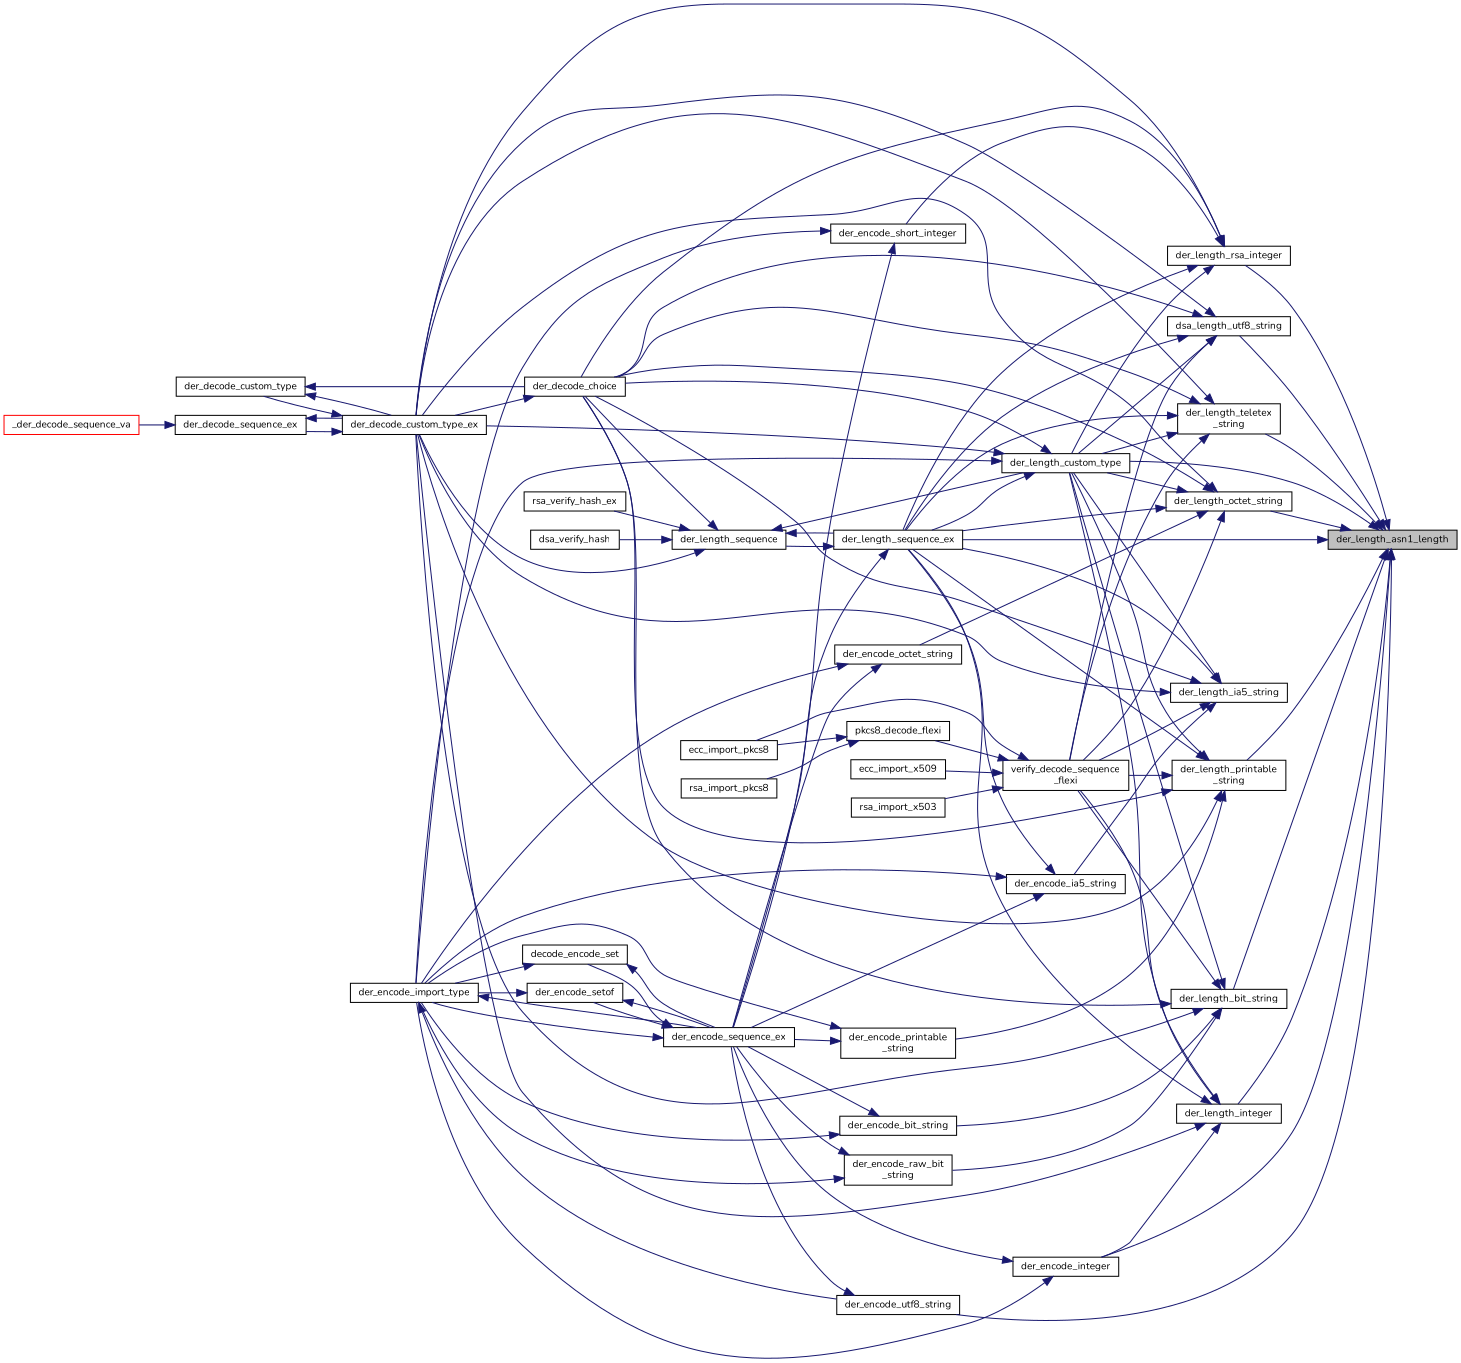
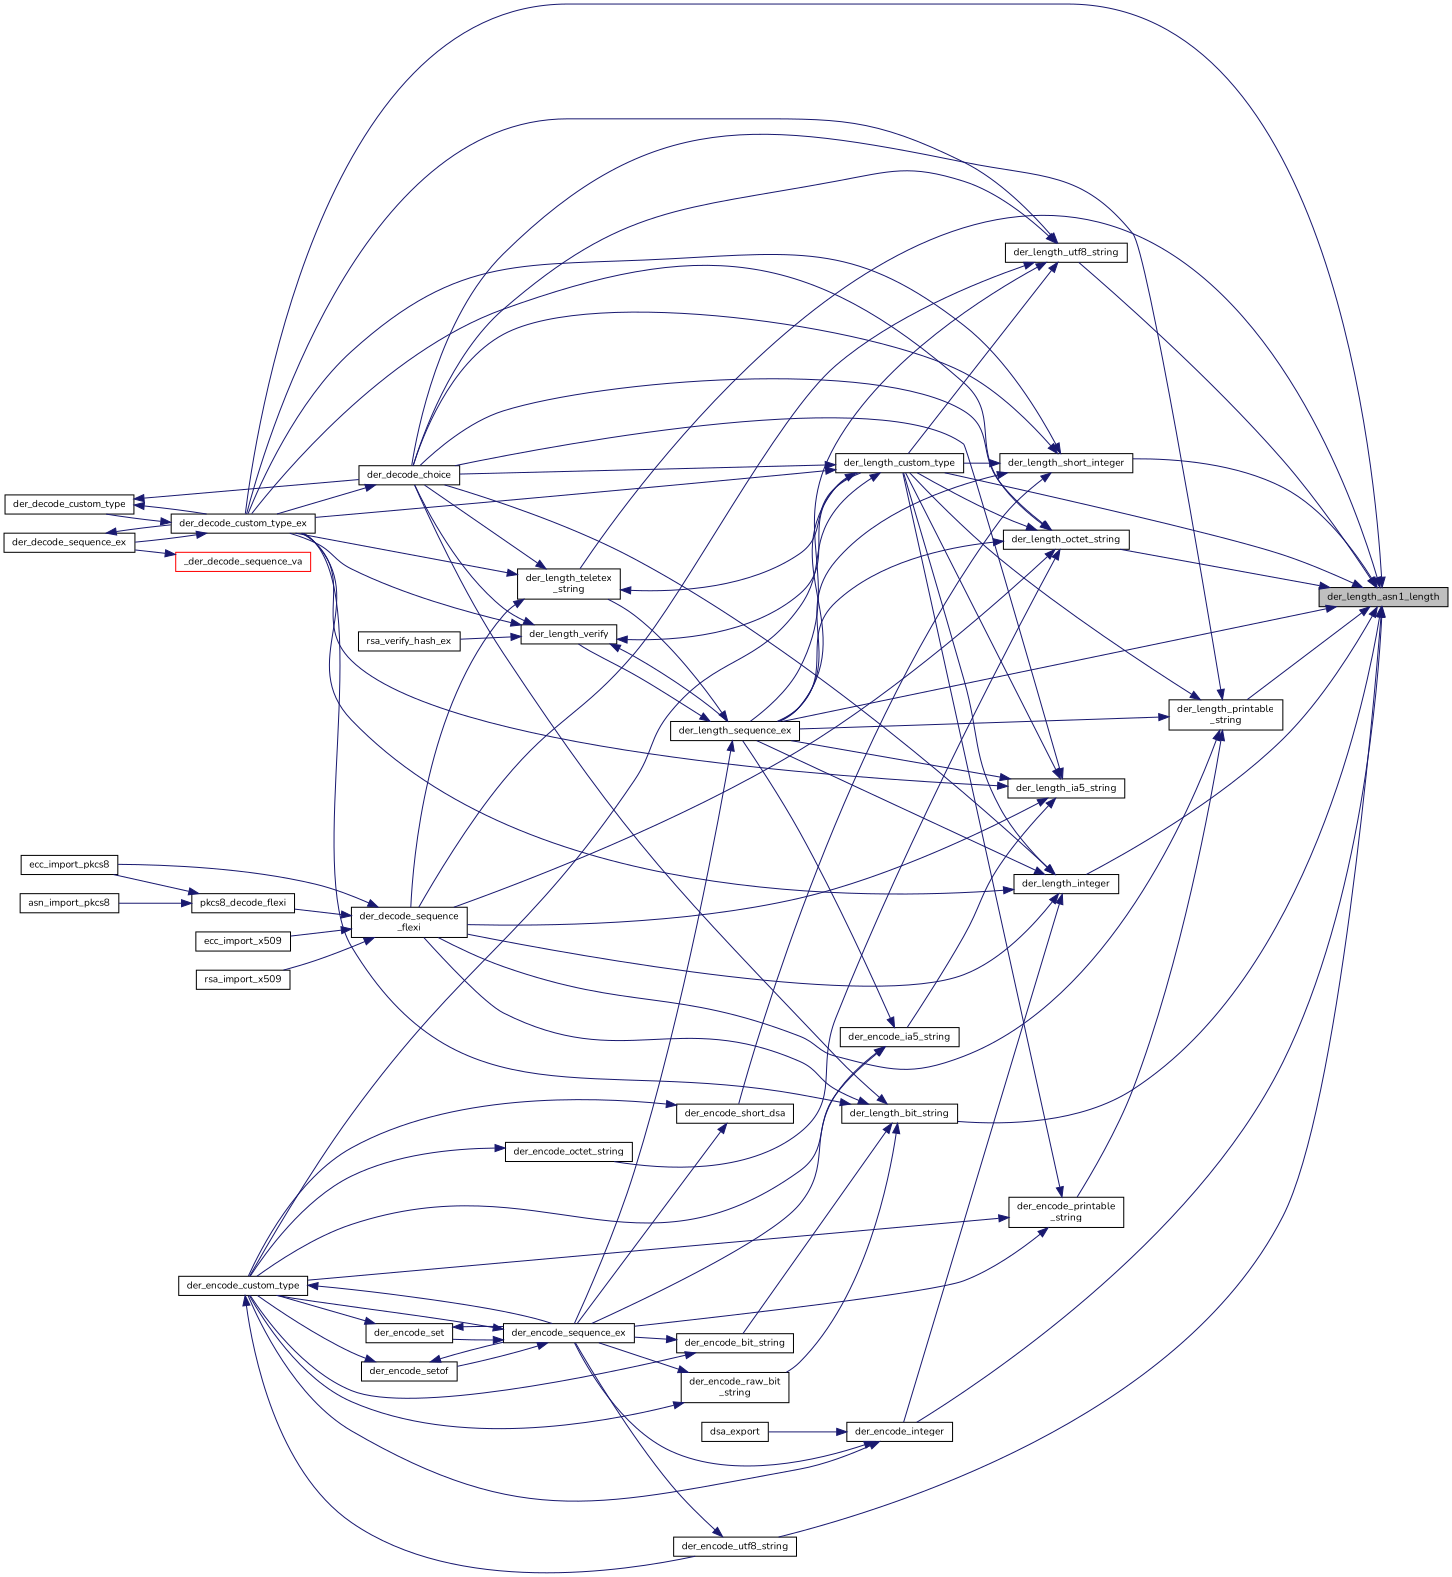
(898, 234) -> (735, 1114)
(1229, 256) -> (1066, 463)
(1229, 326) -> (1066, 253)
(152, 425) -> (150, 552)
(1013, 440) -> (671, 649)
(575, 540) -> none
(729, 540) -> (569, 634)
none -> (782, 651)
(1144, 727) -> (989, 866)
(816, 747) -> none
(1066, 775) -> (409, 922)
(729, 788) -> (69, 903)
(898, 808) -> (243, 980)
(748, 883) -> (847, 4)
(575, 955) -> (409, 1333)
(414, 993) -> (243, 1286)
none -> (735, 1432)
